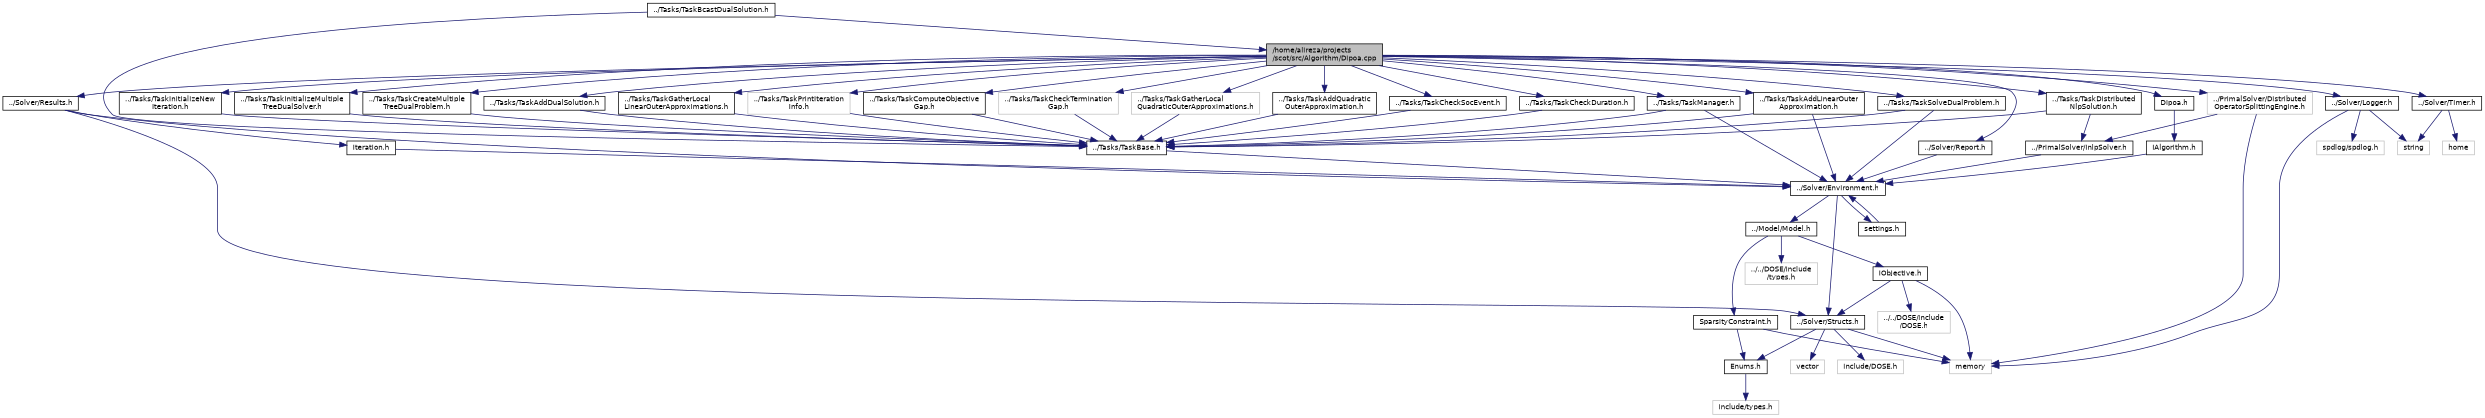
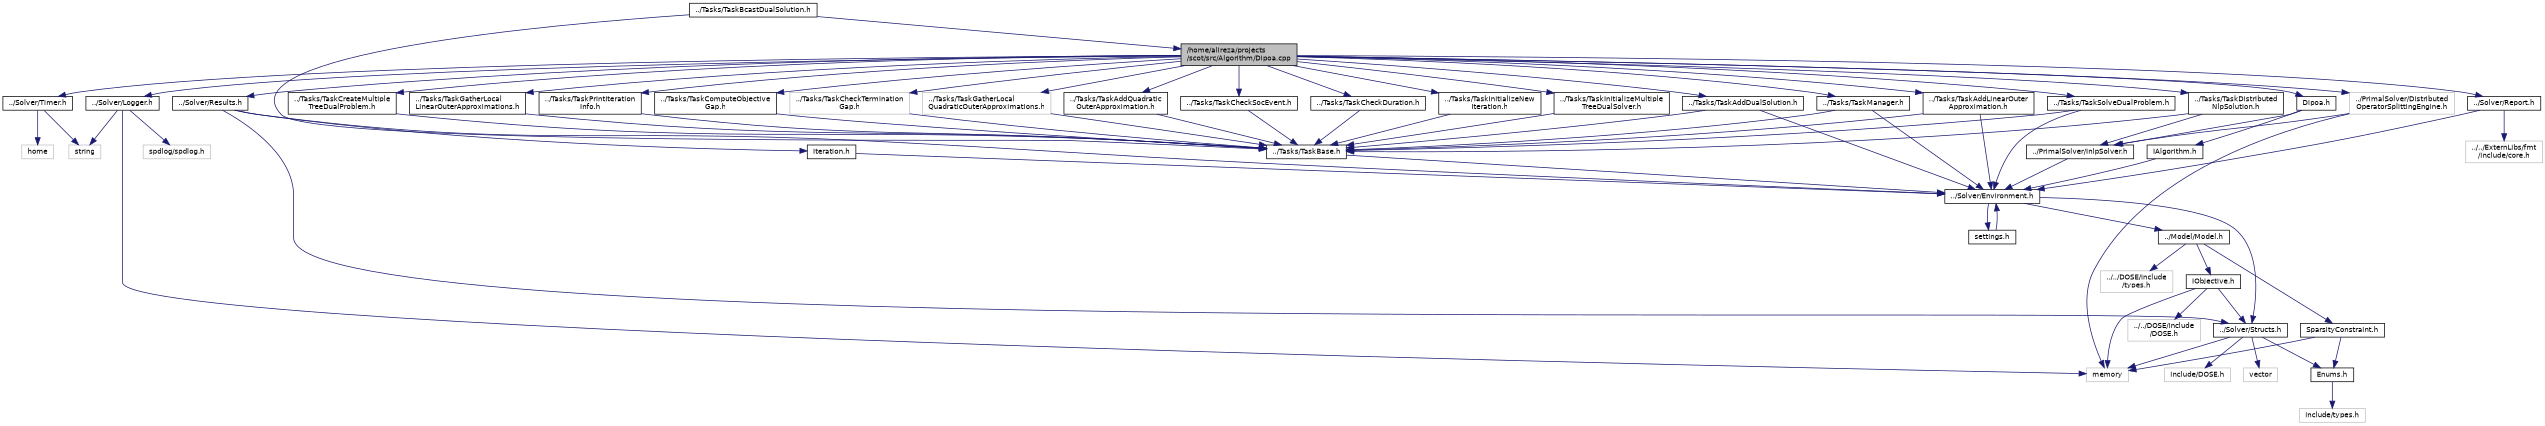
(799, 103) -> (590, 103)
none -> (2240, 123)
none -> (1864, 149)
none -> (2504, 152)
